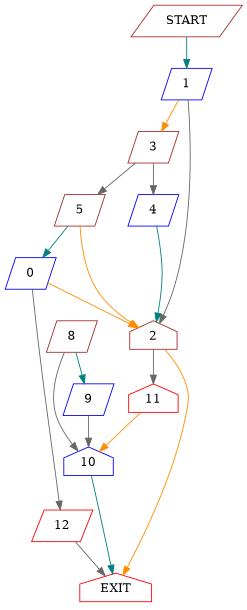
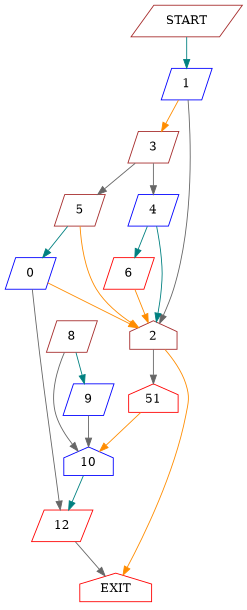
none -> (129, 273)
(153, 400) -> (153, 400)
(101, 521) -> (78, 489)
